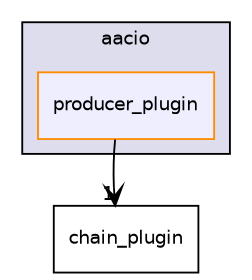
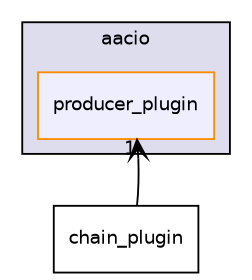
(114, 166) -> (138, 182)
